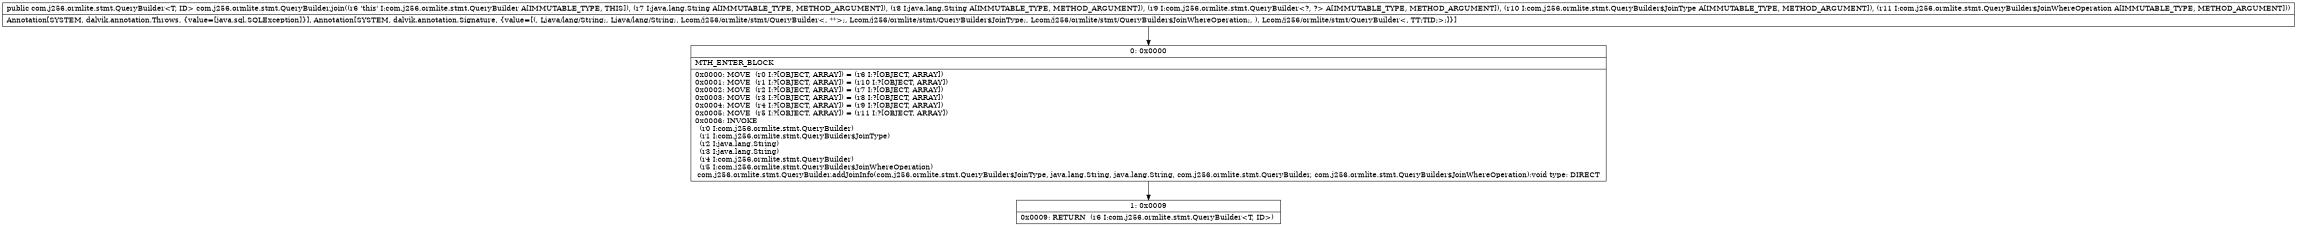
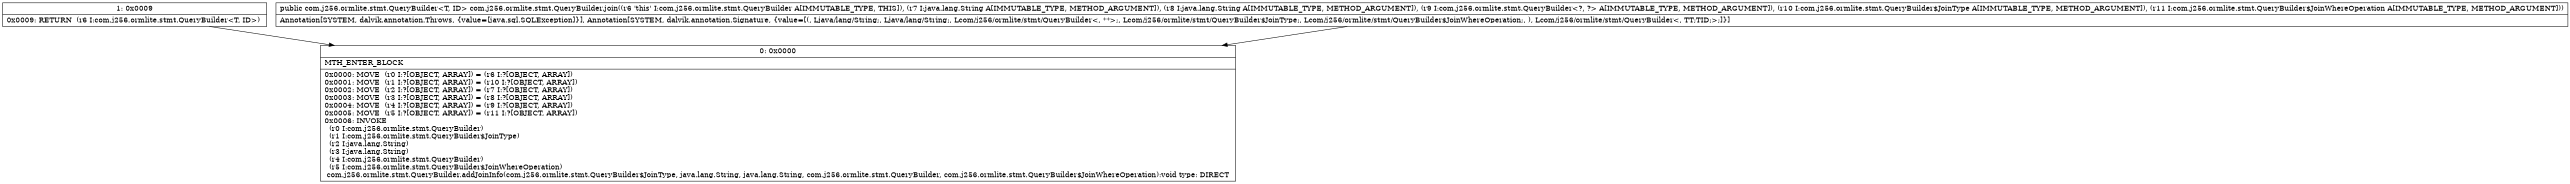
(1149, 188) -> (269, 36)
